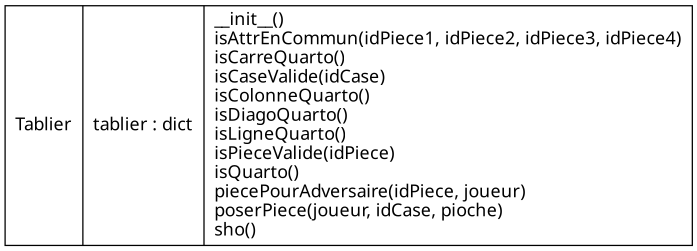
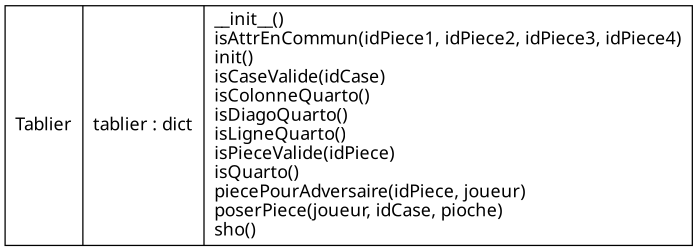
(280, 58) -> (234, 58)
